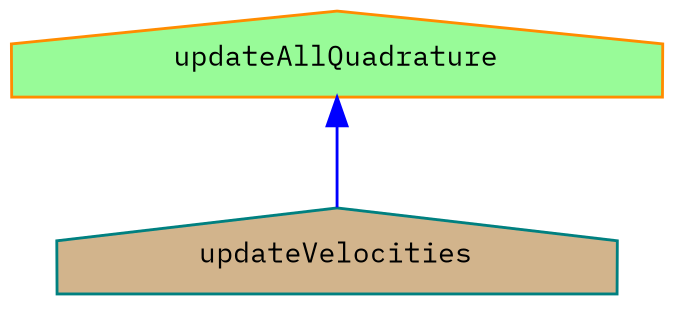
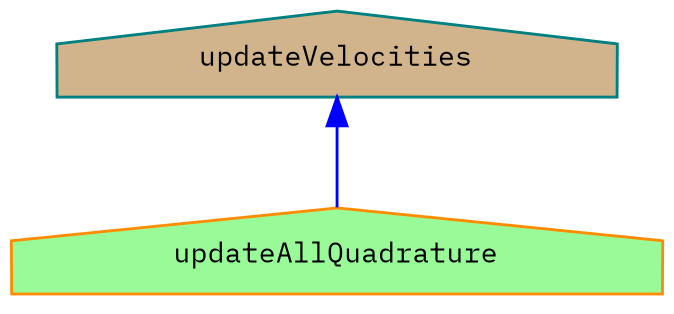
(337, 167) -> (337, 167)
